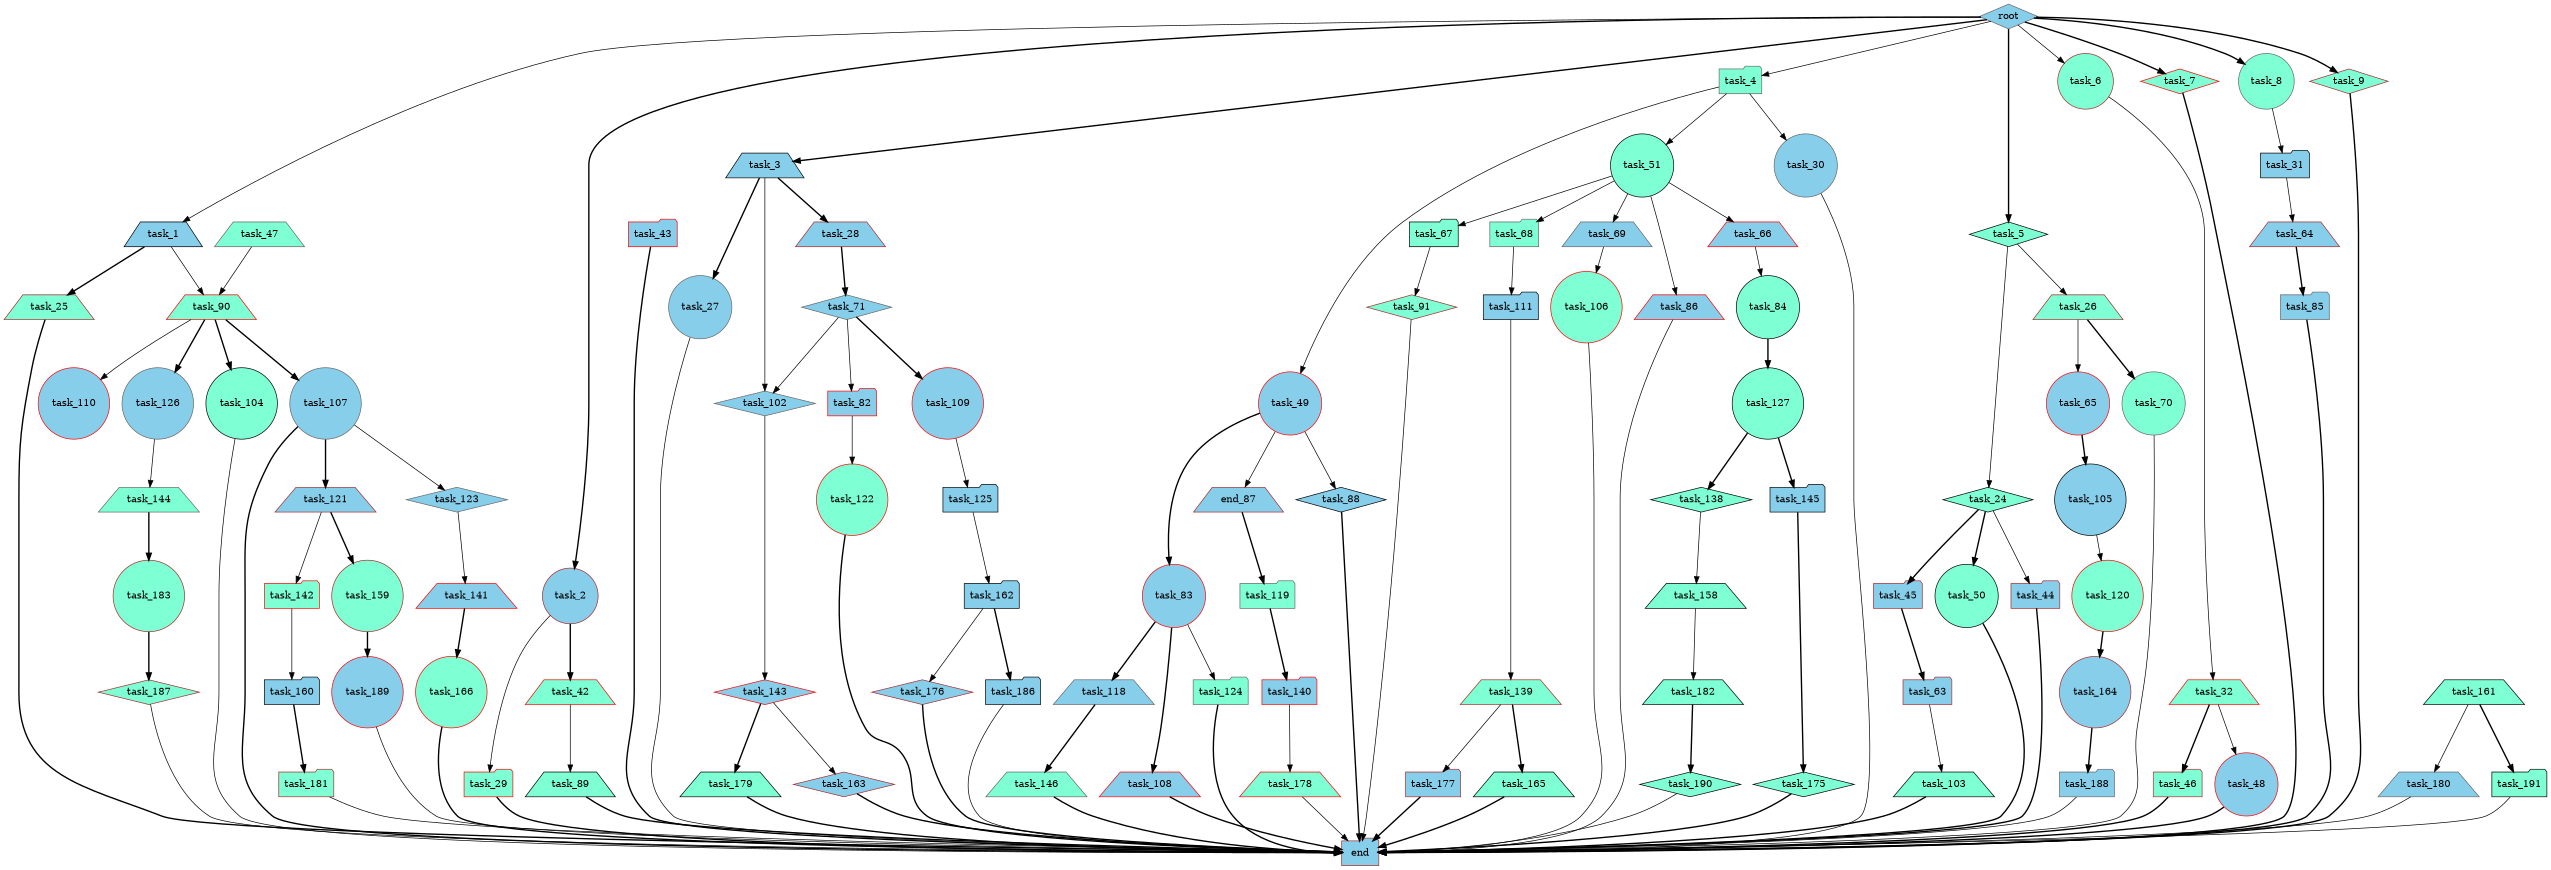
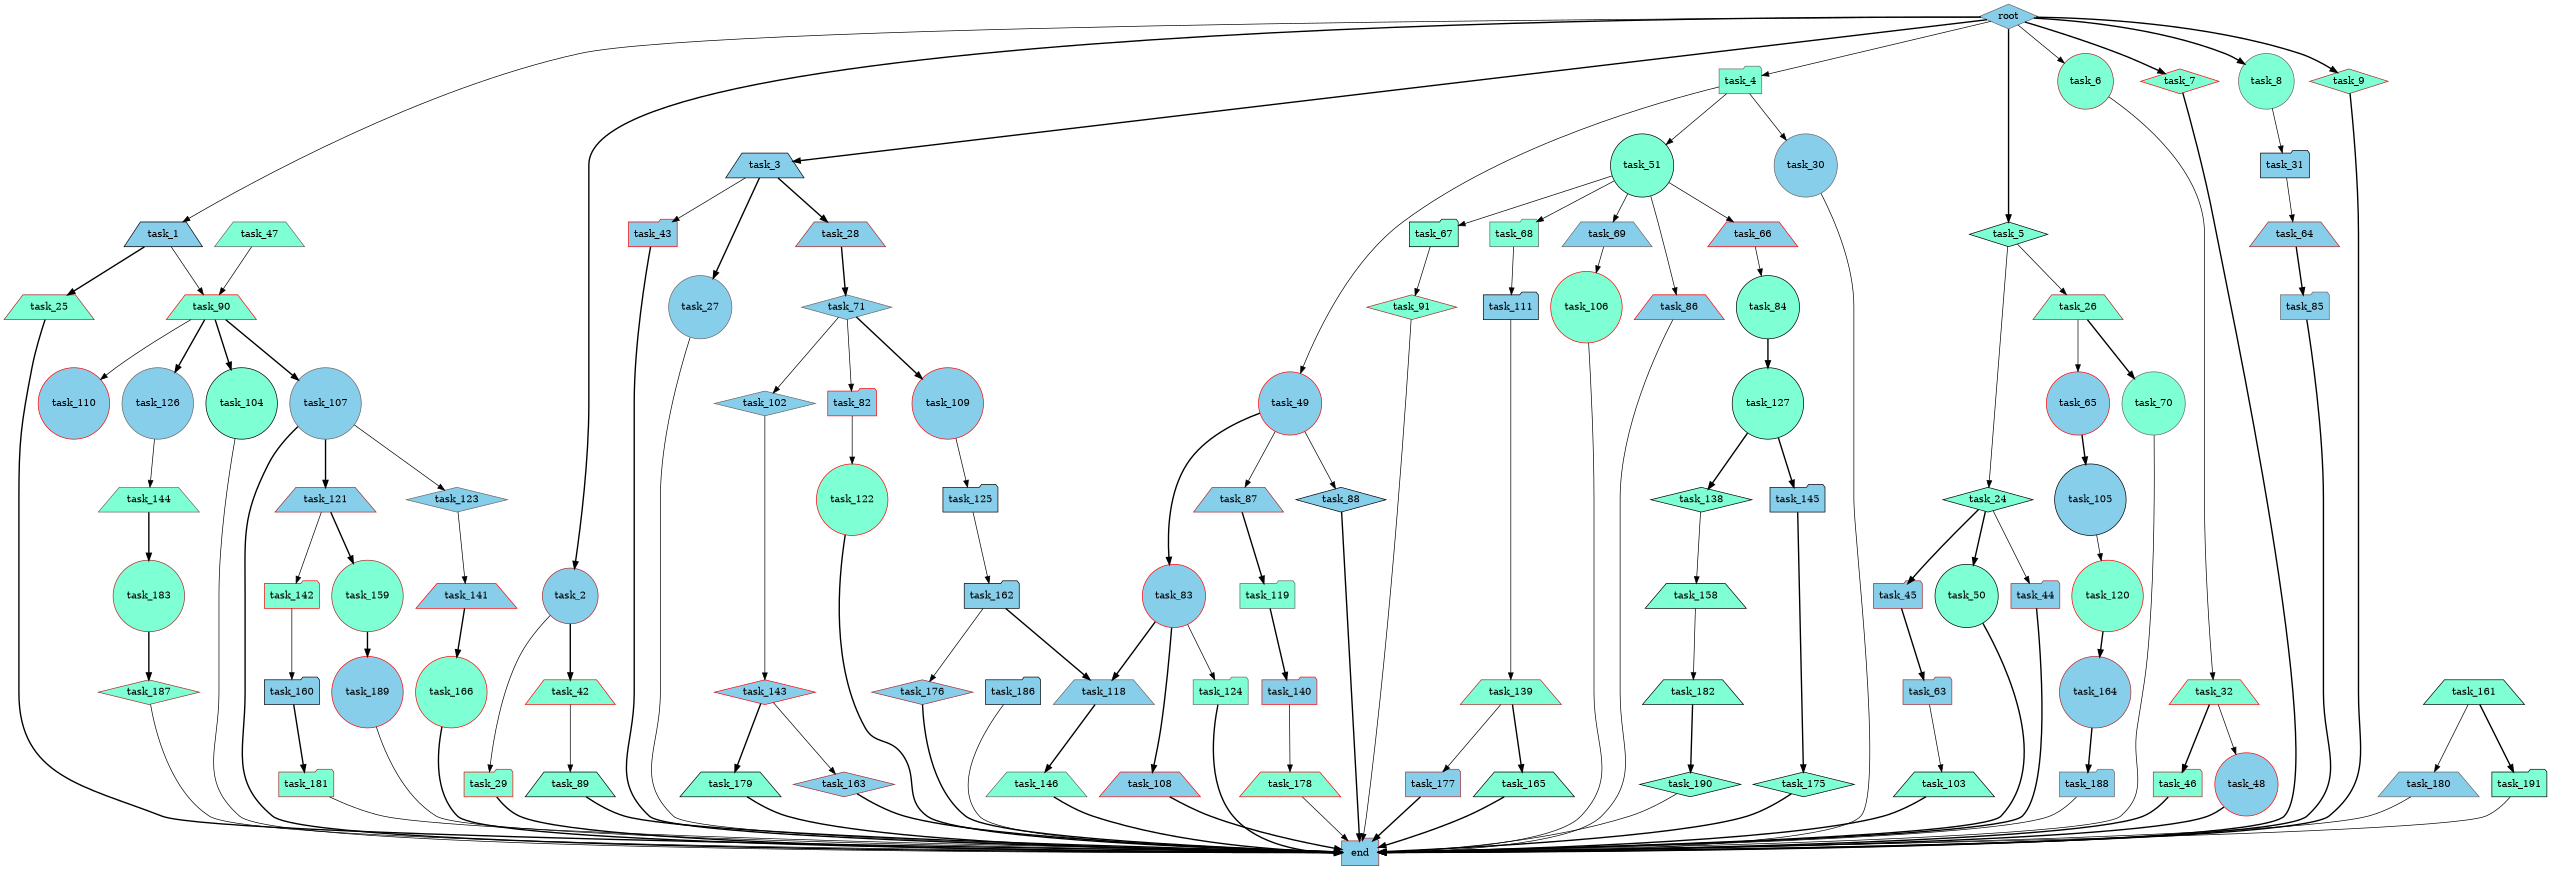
(765, 281) -> (712, 198)
(1239, 500) -> (1239, 500)
(1002, 641) -> (1045, 642)
